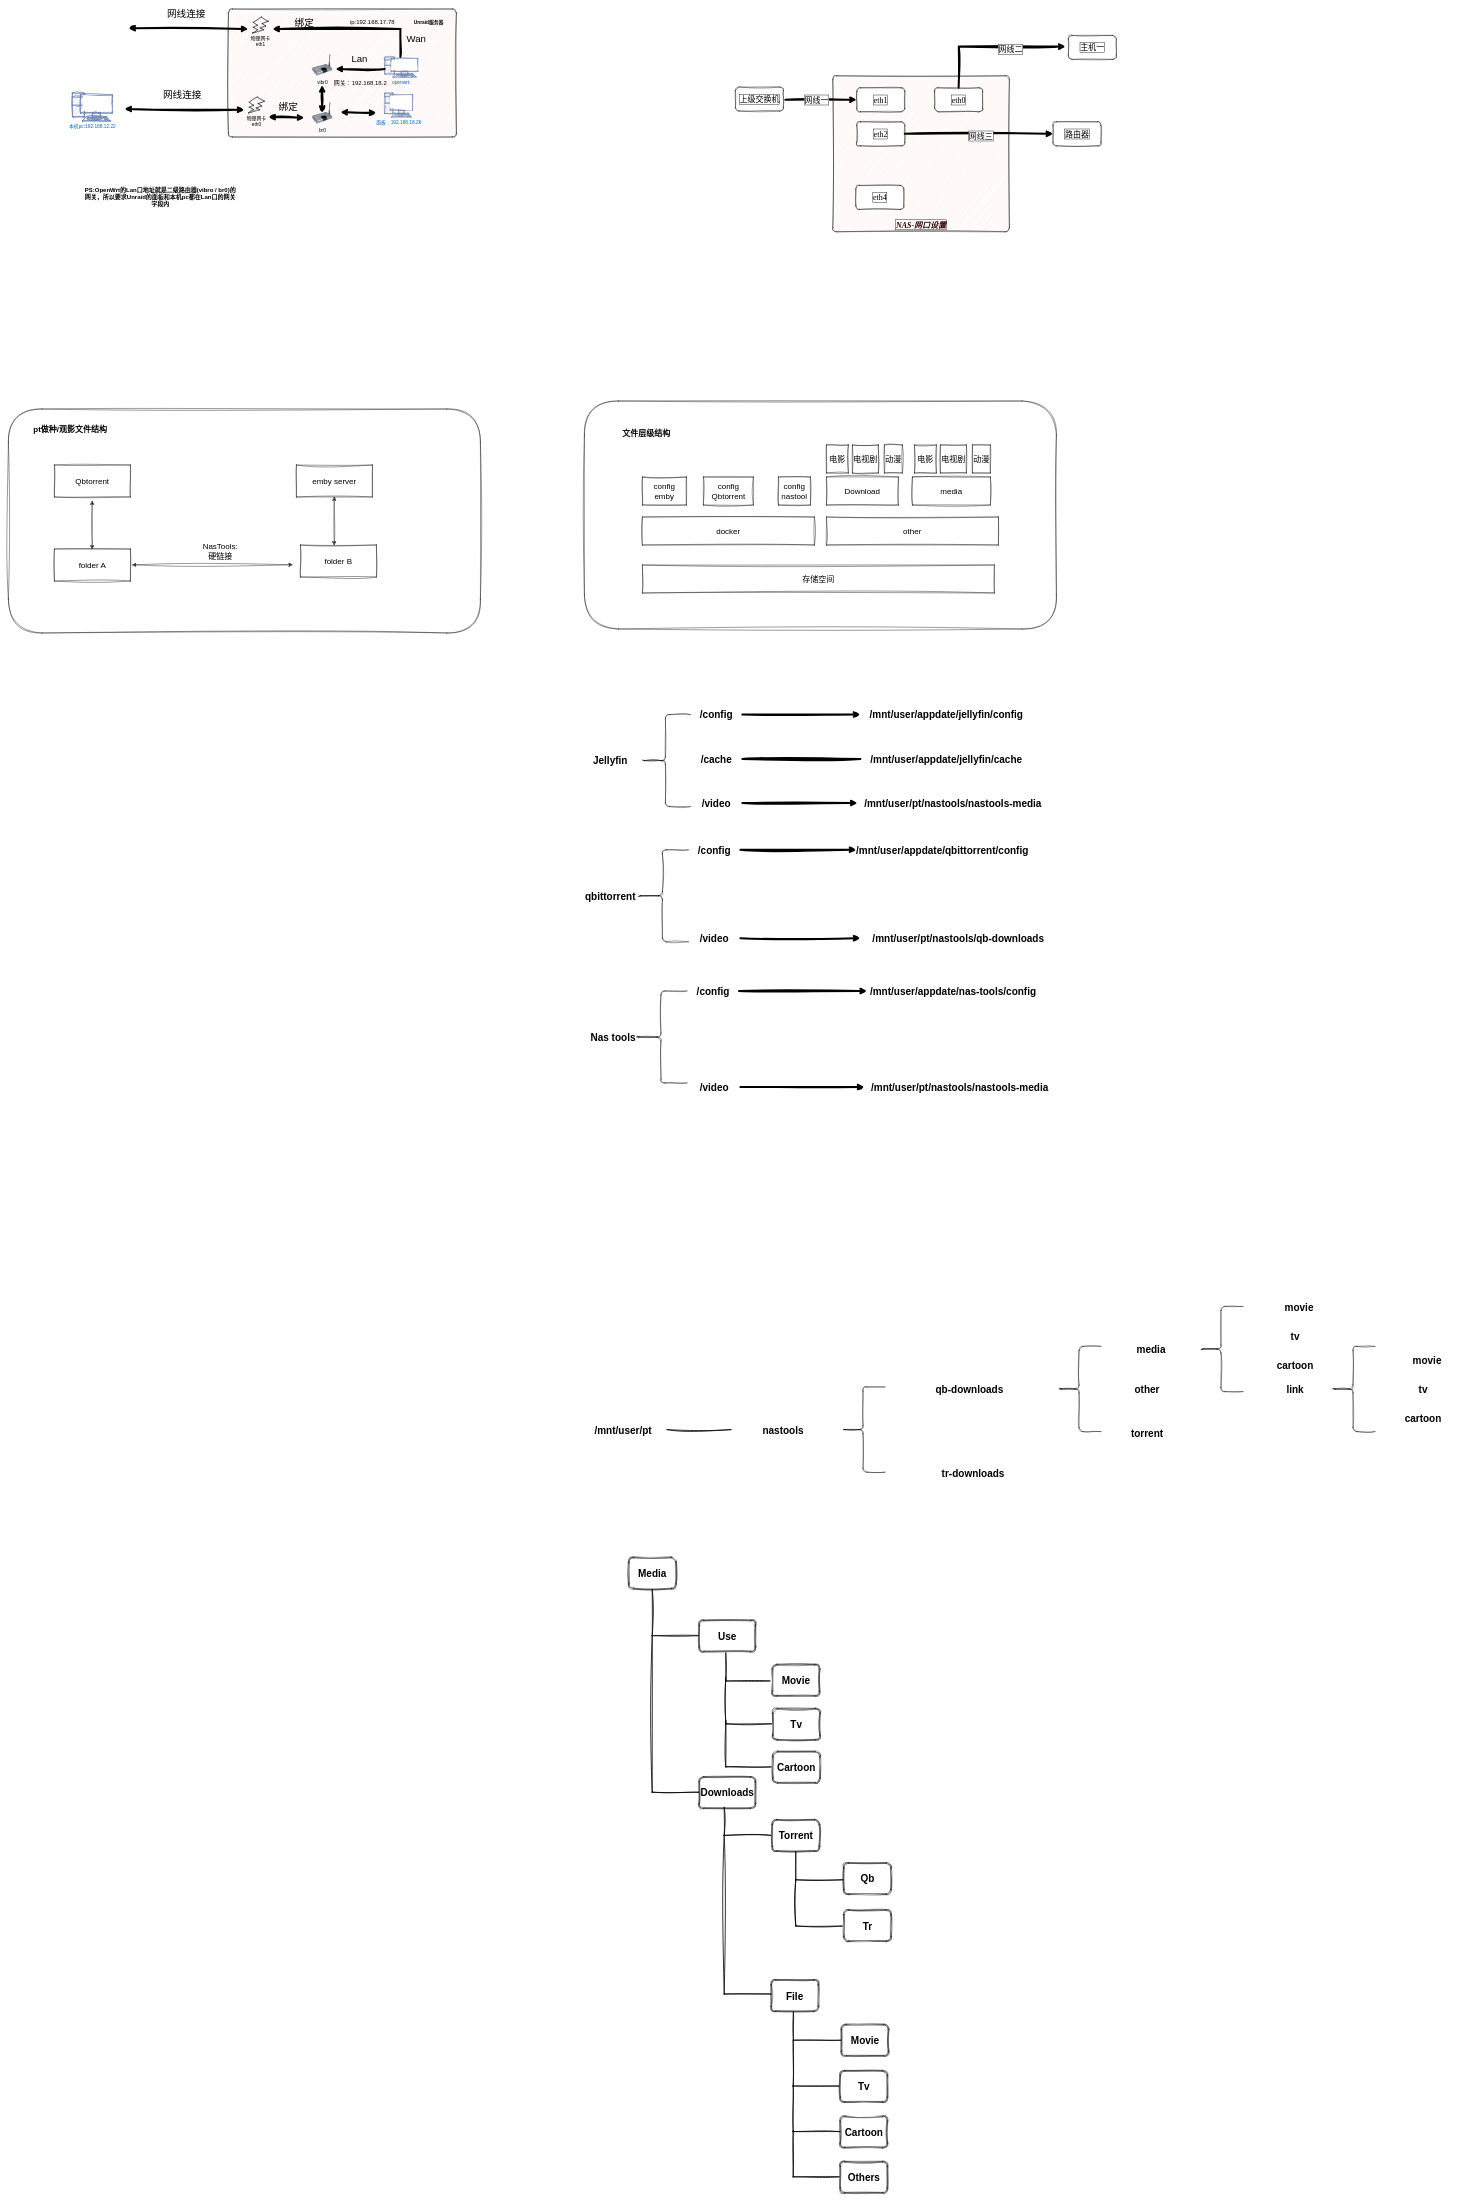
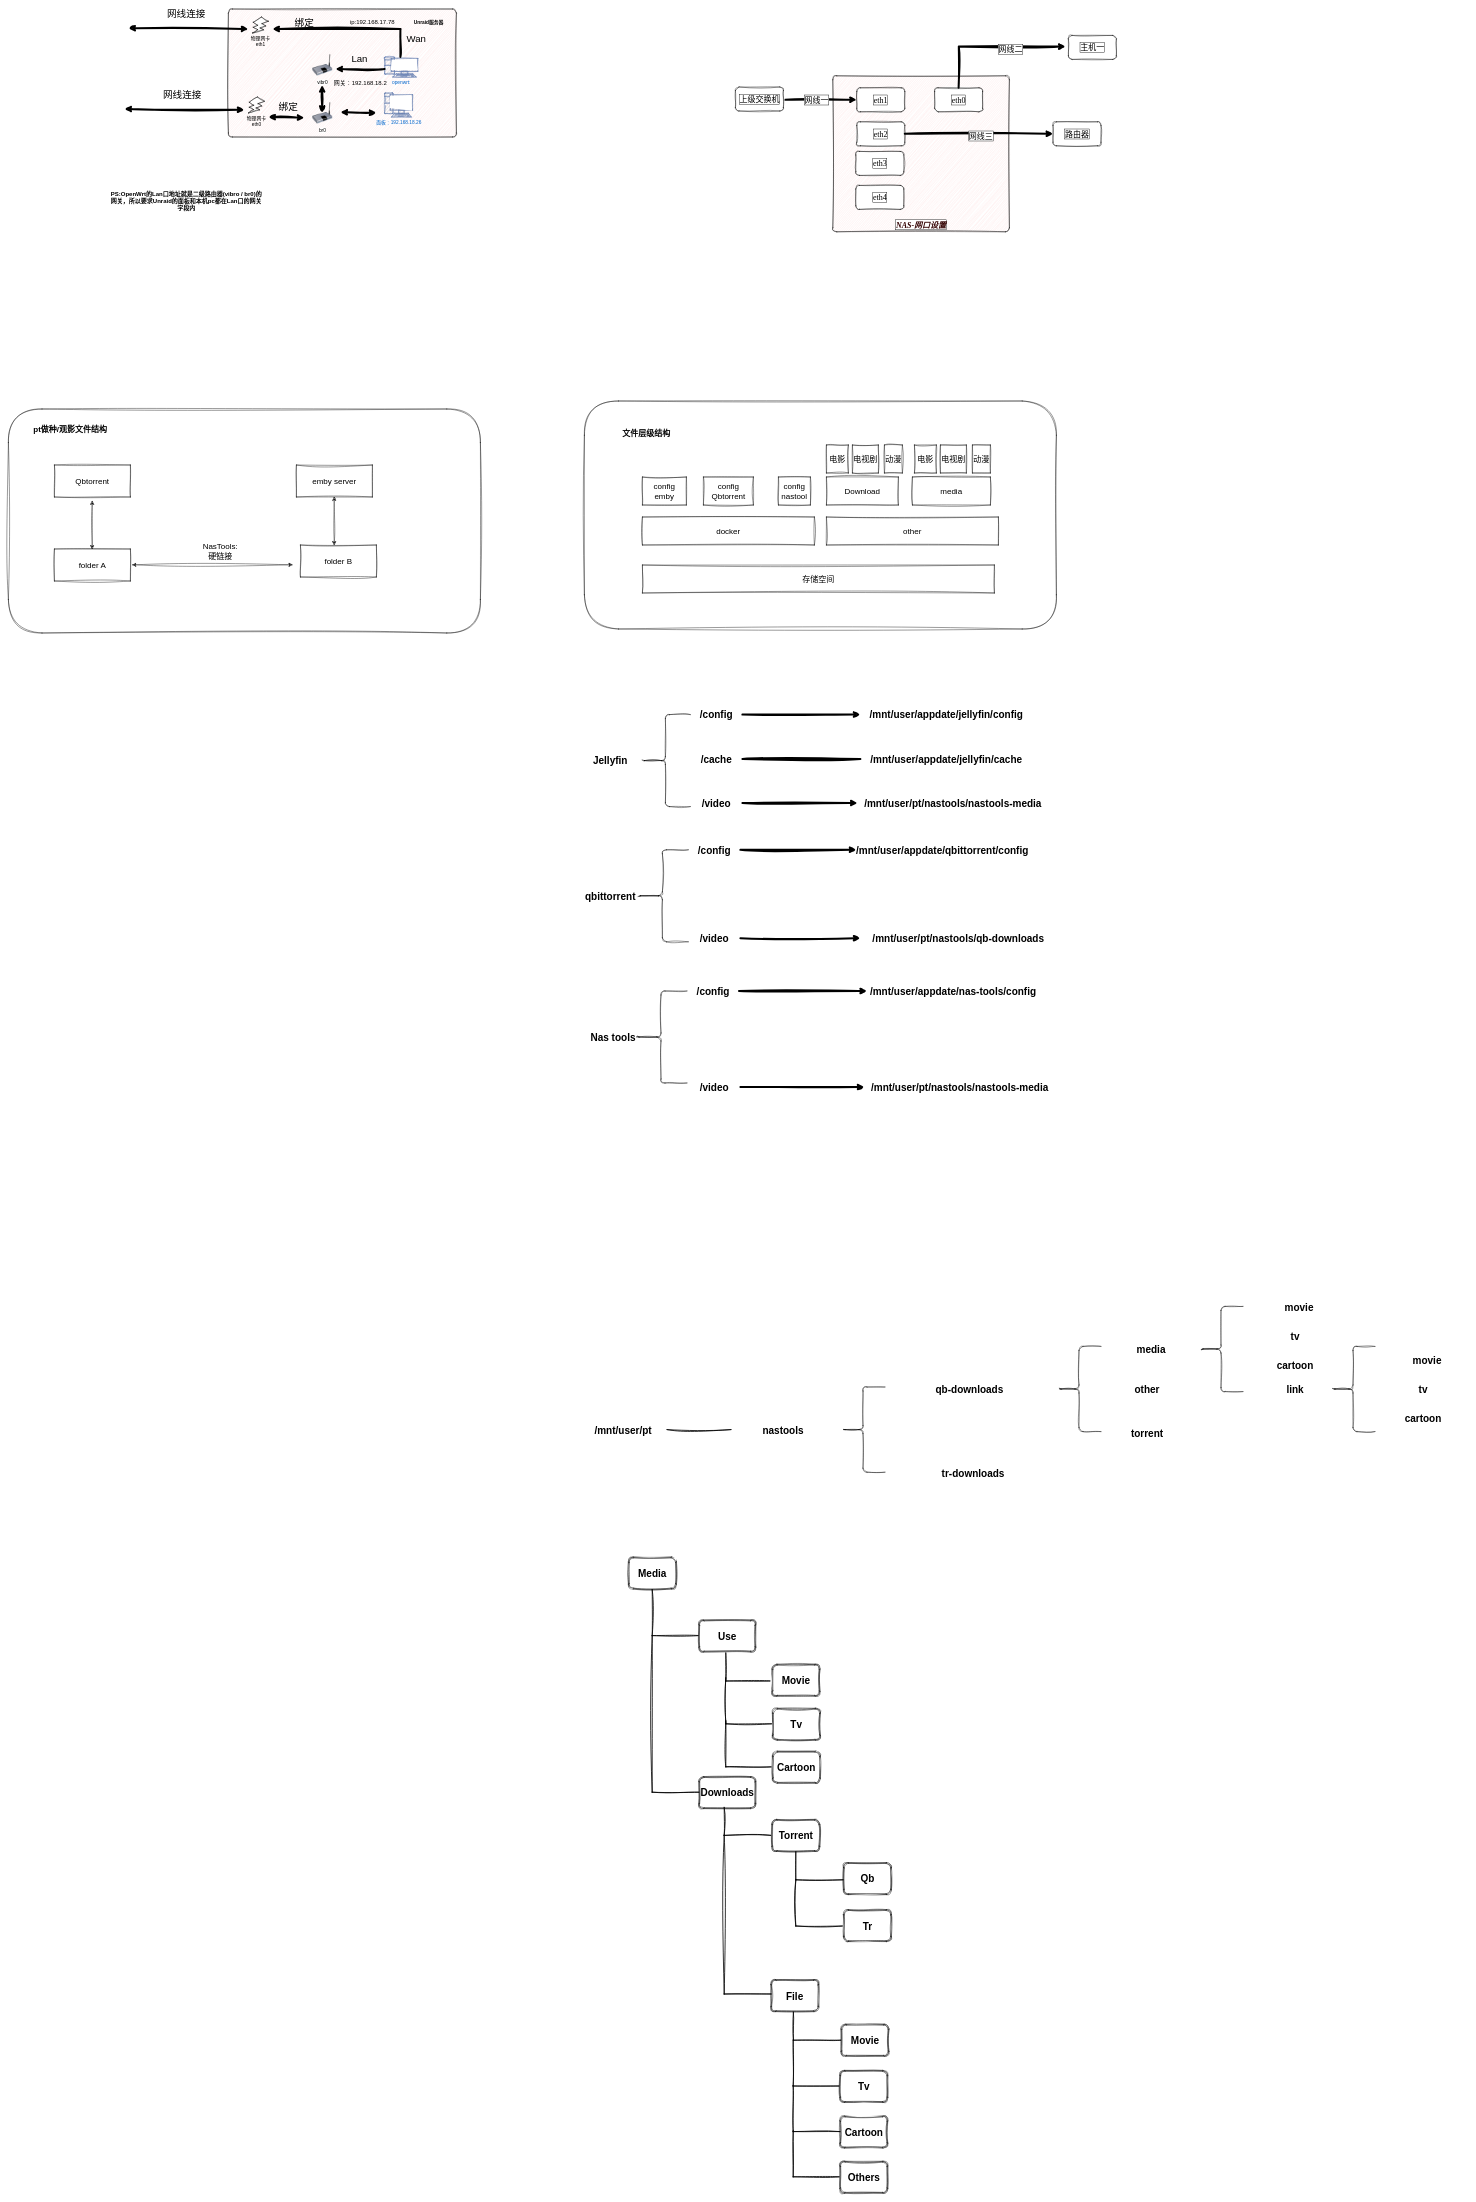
(92, 107) -> none
none -> (880, 163)
(160, 197) -> (186, 201)
